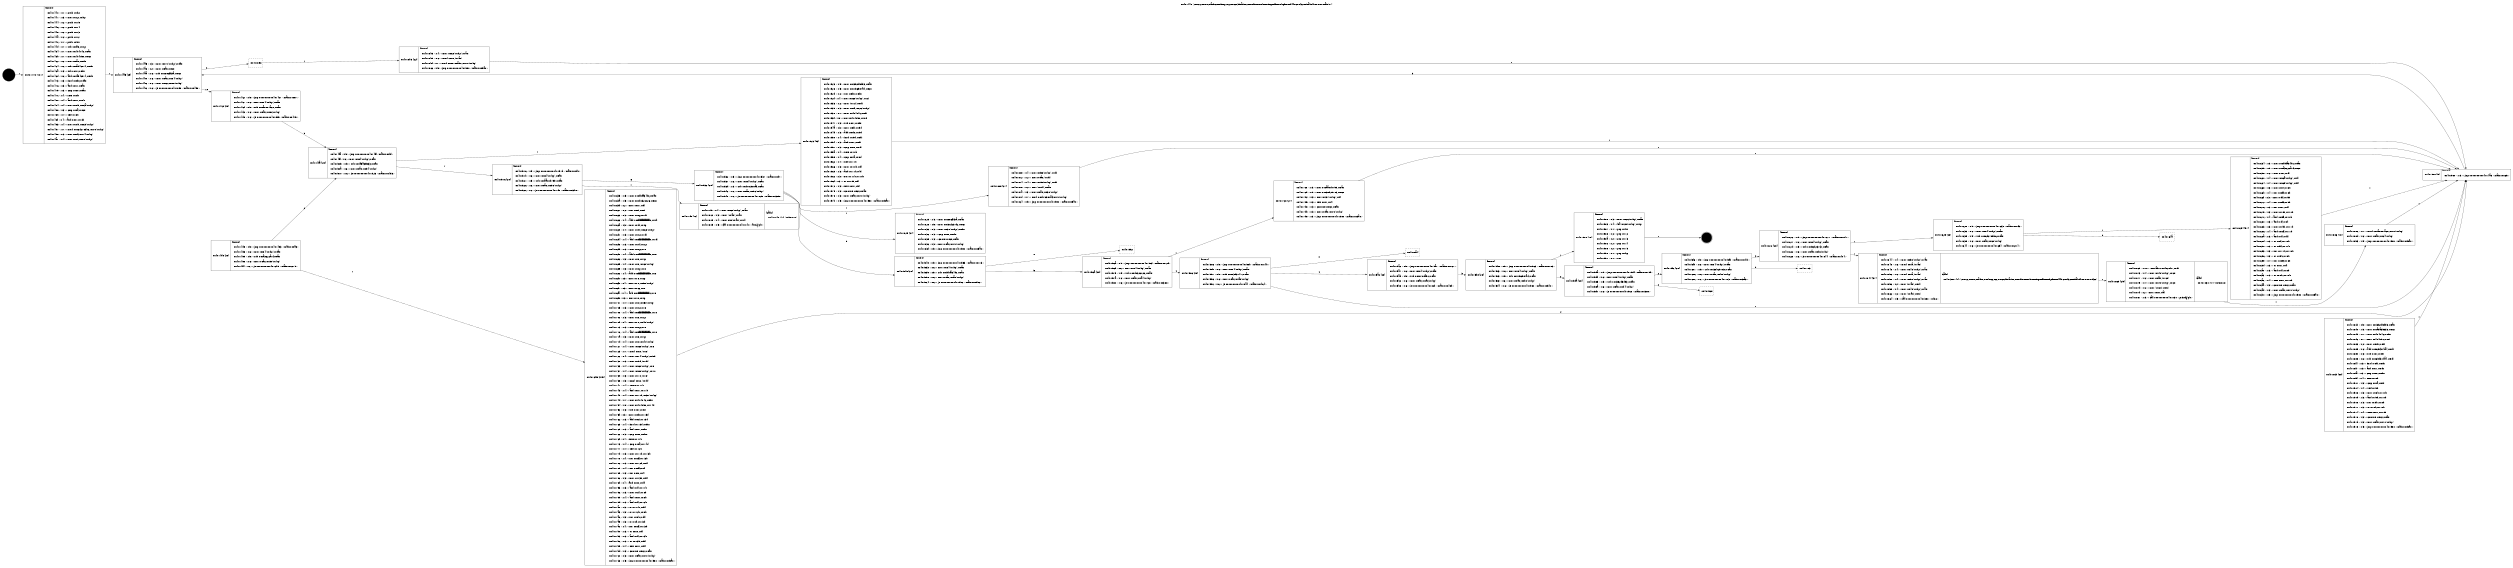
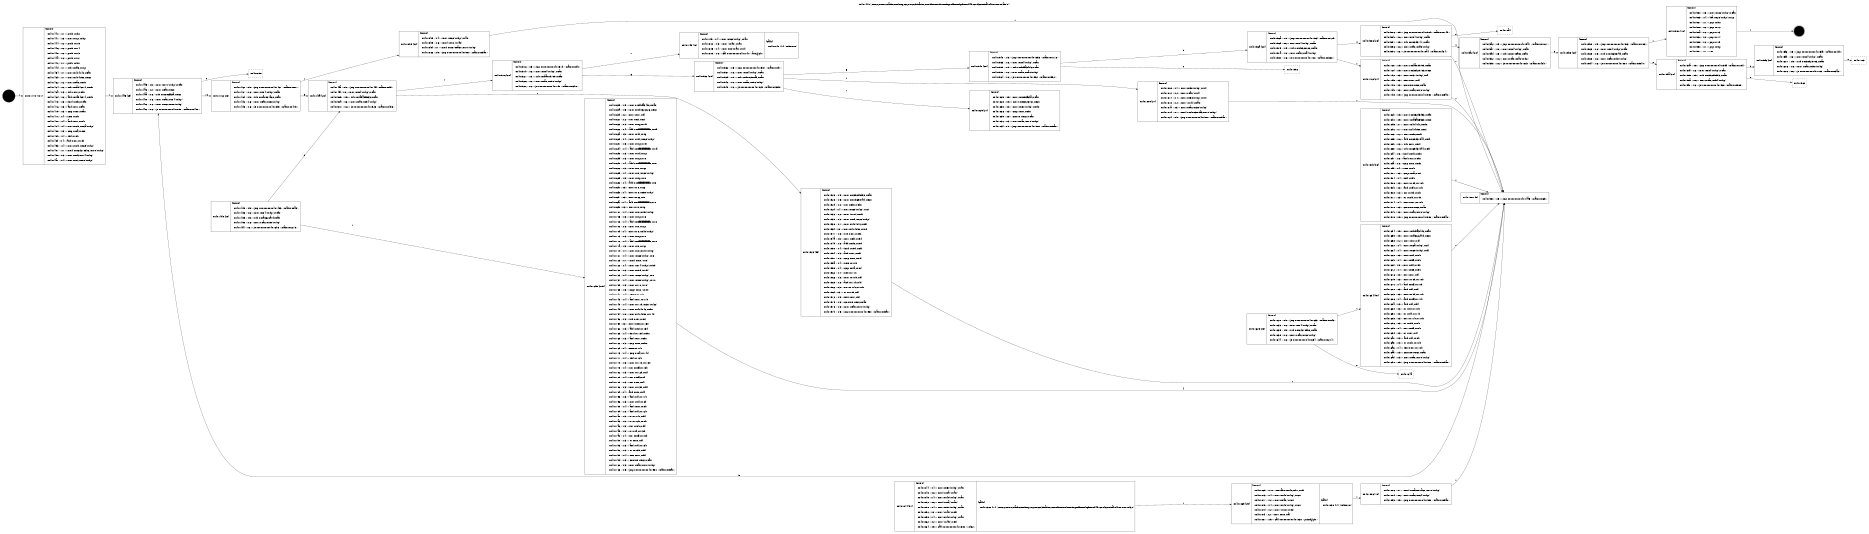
(330, 62) -> (349, 68)
(1805, 246) -> none
